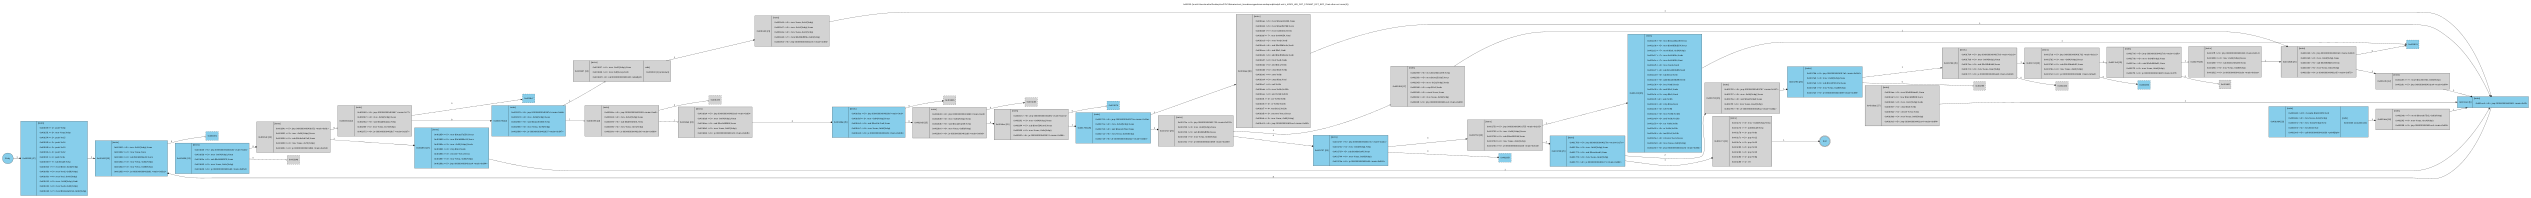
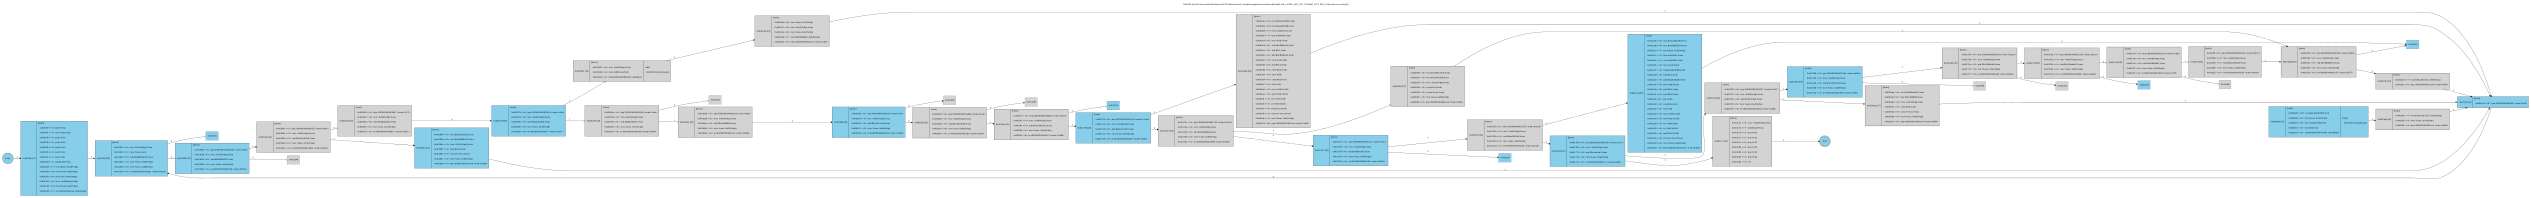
(529, 98) -> none
none -> (1822, 102)
none -> (171, 158)
